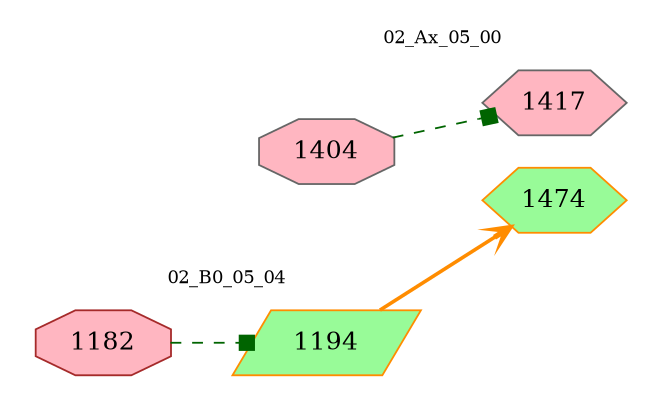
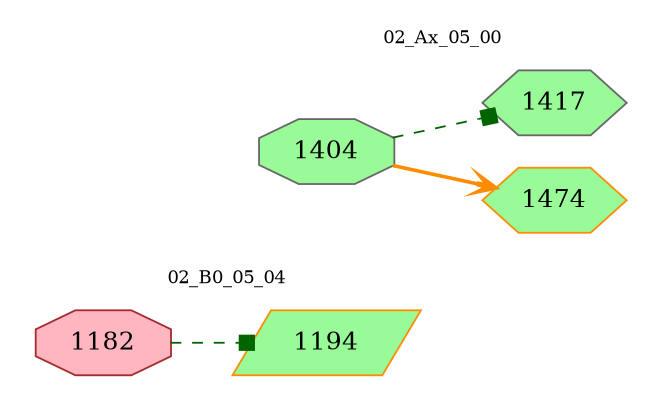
(555, 103) -> (555, 103)
(327, 152) -> (327, 152)
(444, 270) -> (436, 175)
